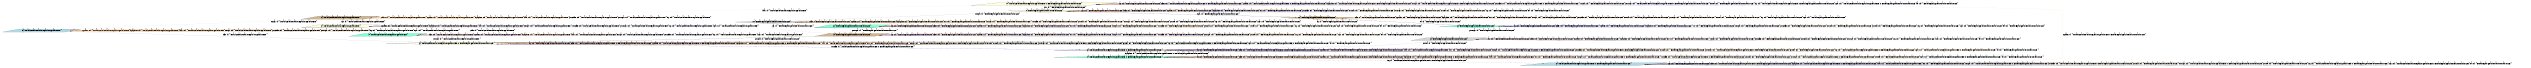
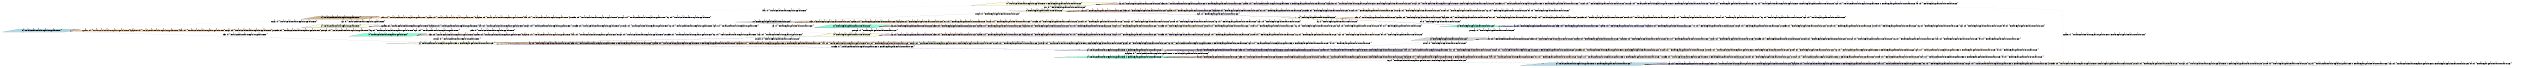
(1317, 18) -> (1317, 18)
(852, 35) -> (852, 35)
